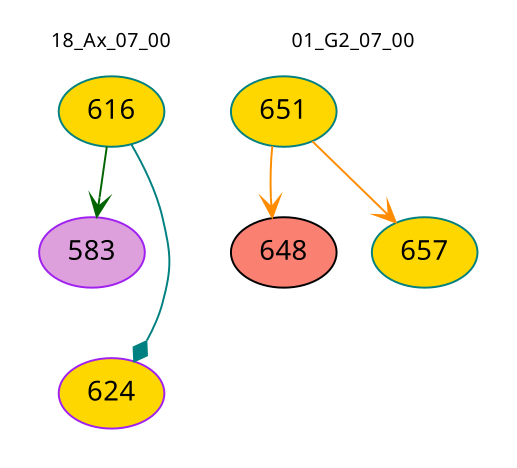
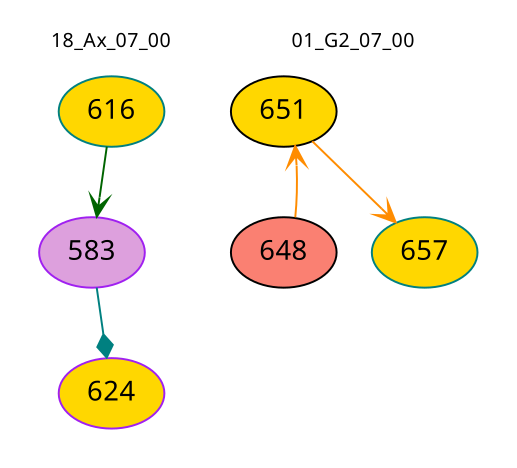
(284, 112) -> (284, 112)
(271, 172) -> (297, 192)
(167, 241) -> (100, 311)
